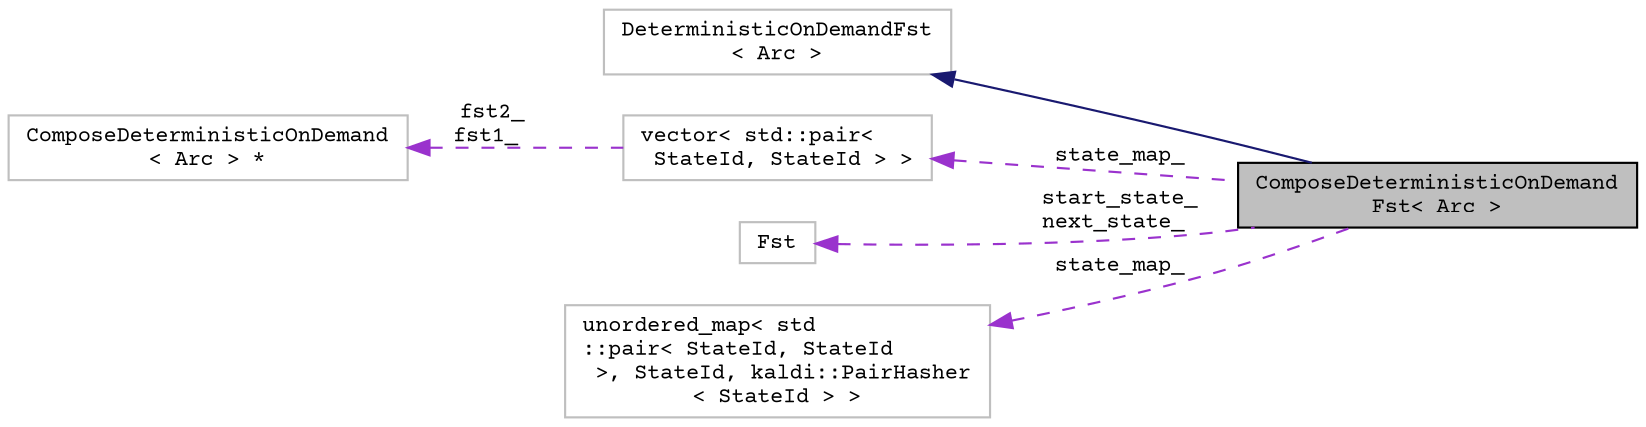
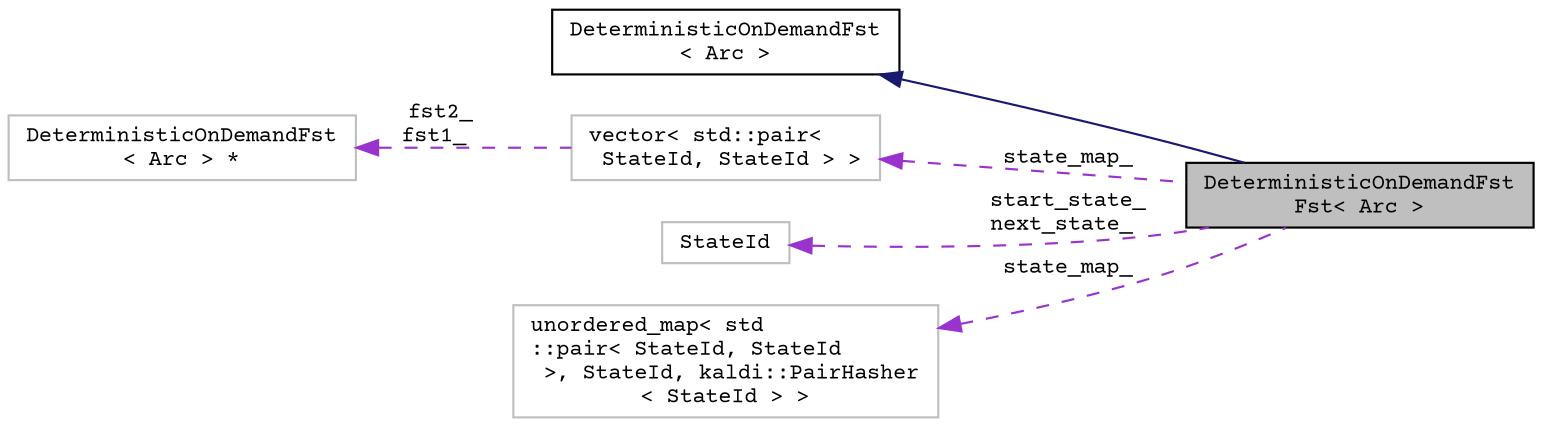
(778, 42) -> (726, 42)
(208, 148) -> (182, 148)
(1438, 195) -> (1360, 195)
(778, 243) -> (726, 243)
